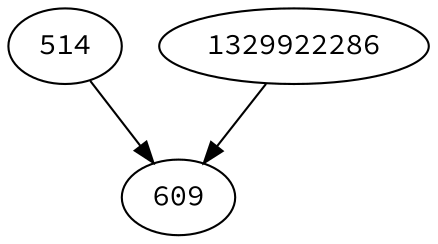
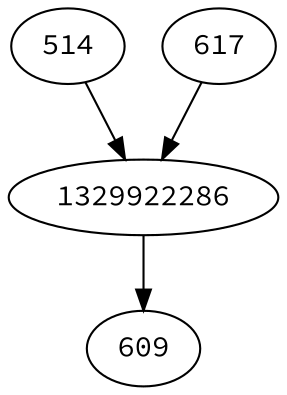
none -> (219, 46)
(115, 113) -> (100, 111)
